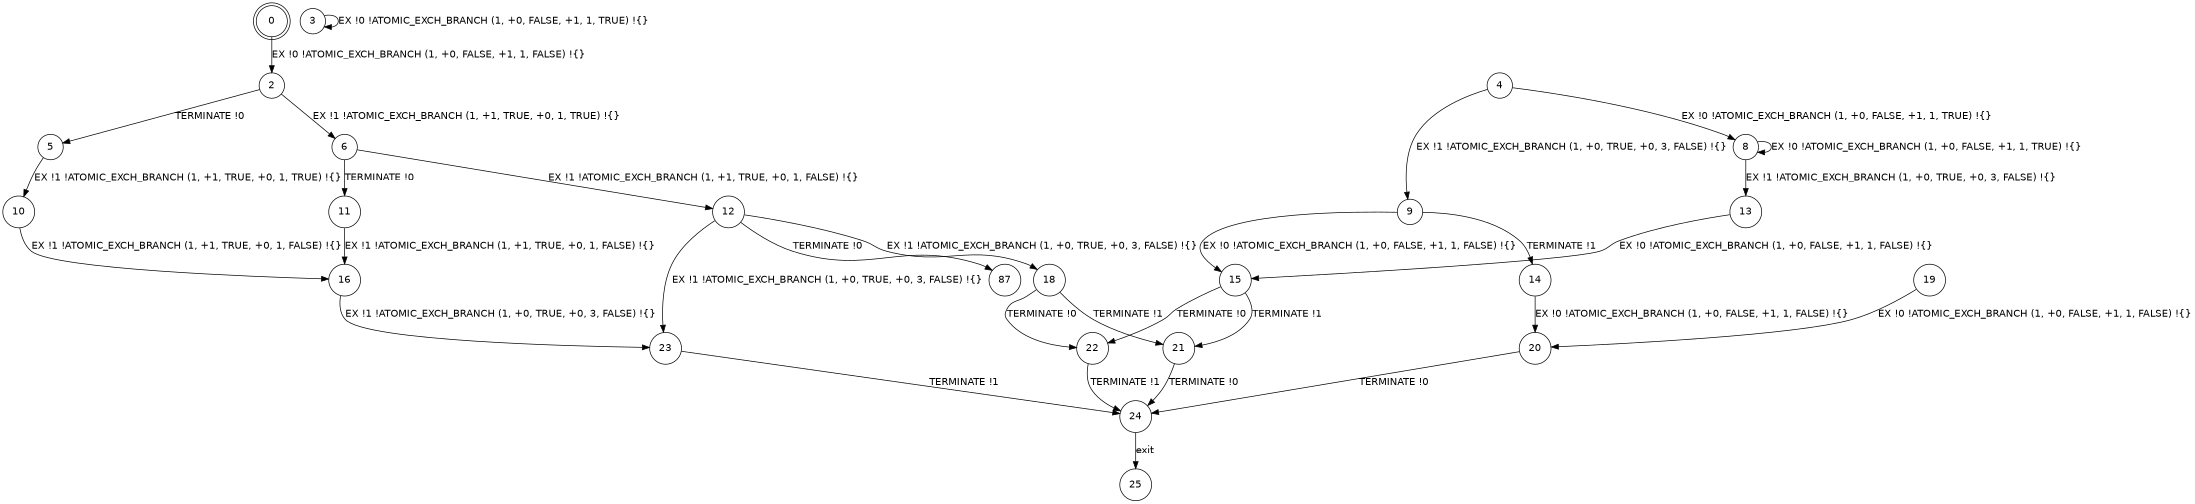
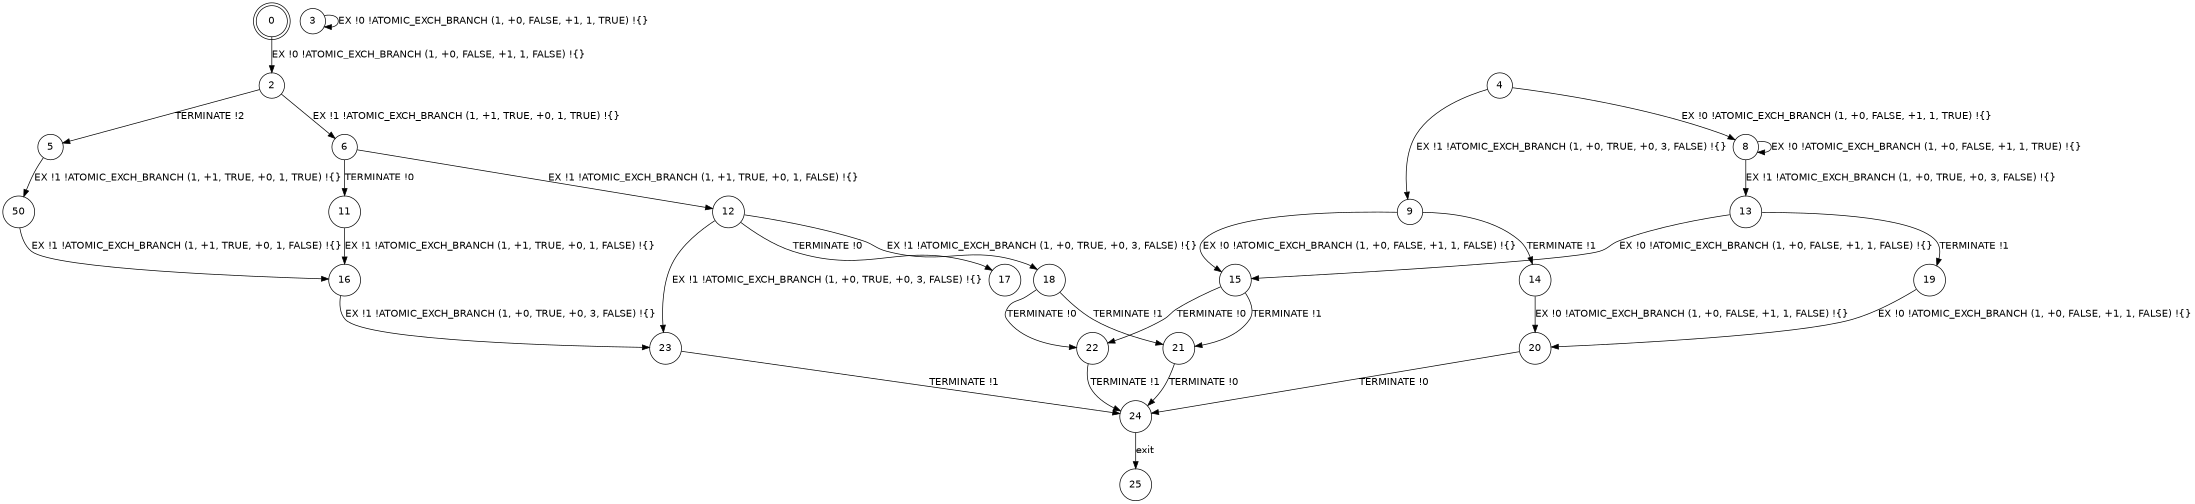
(210, 116) -> (210, 116)
(19, 212) -> (19, 212)
none -> (1861, 217)
(1005, 280) -> (1005, 280)
